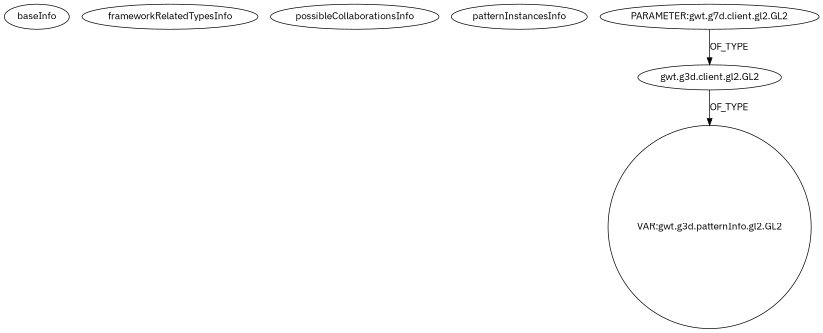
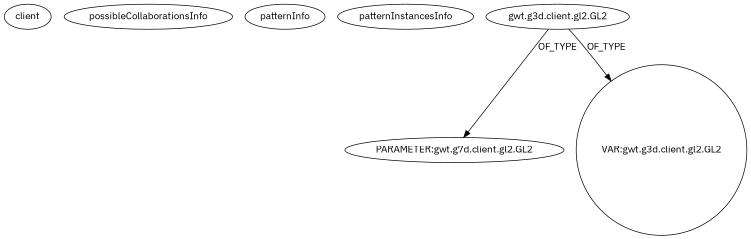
(37, 17) -> (28, 17)
(170, 17) -> none
none -> (285, 17)
(710, 44) -> (508, 81)
(710, 227) -> (662, 150)
